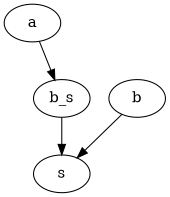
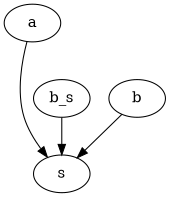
(45, 56) -> (21, 97)
